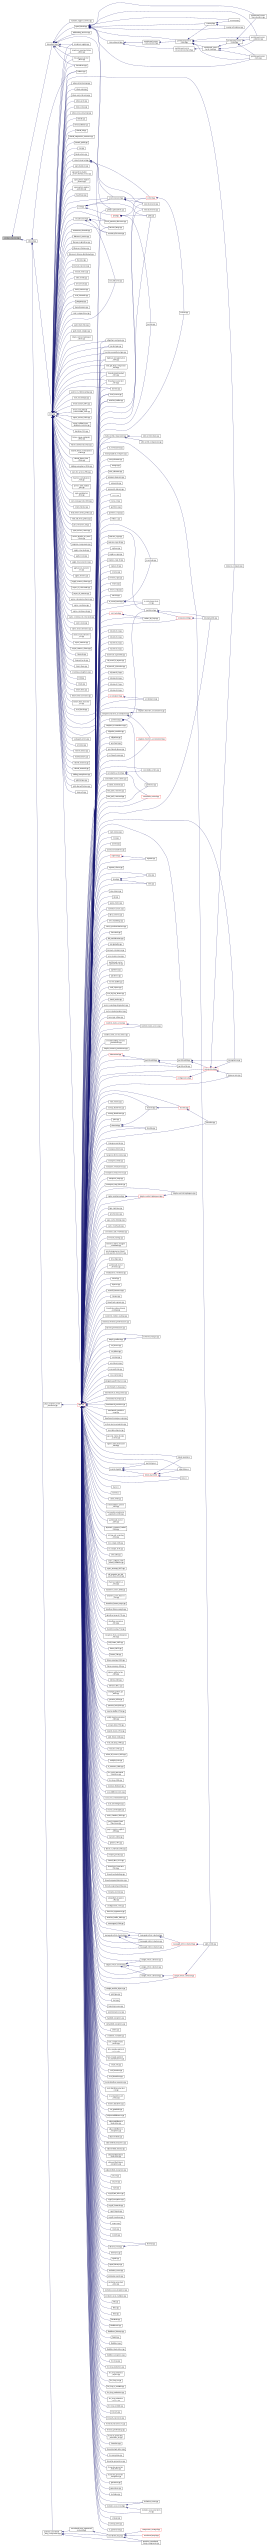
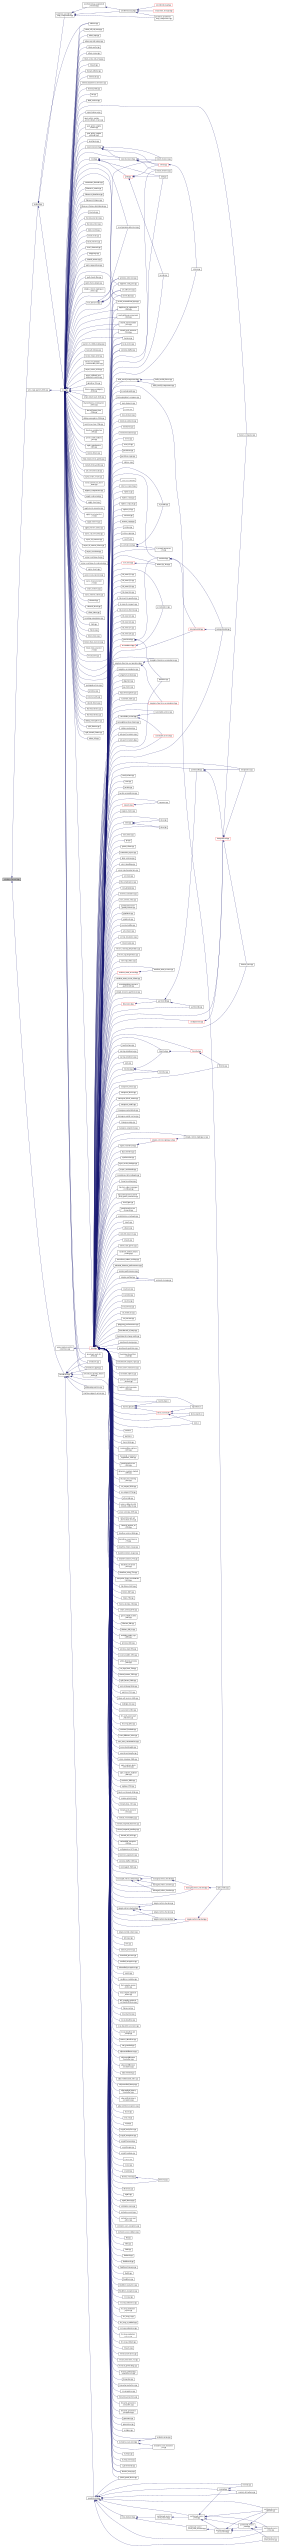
(58, 468) -> (56, 390)
(116, 2089) -> none
